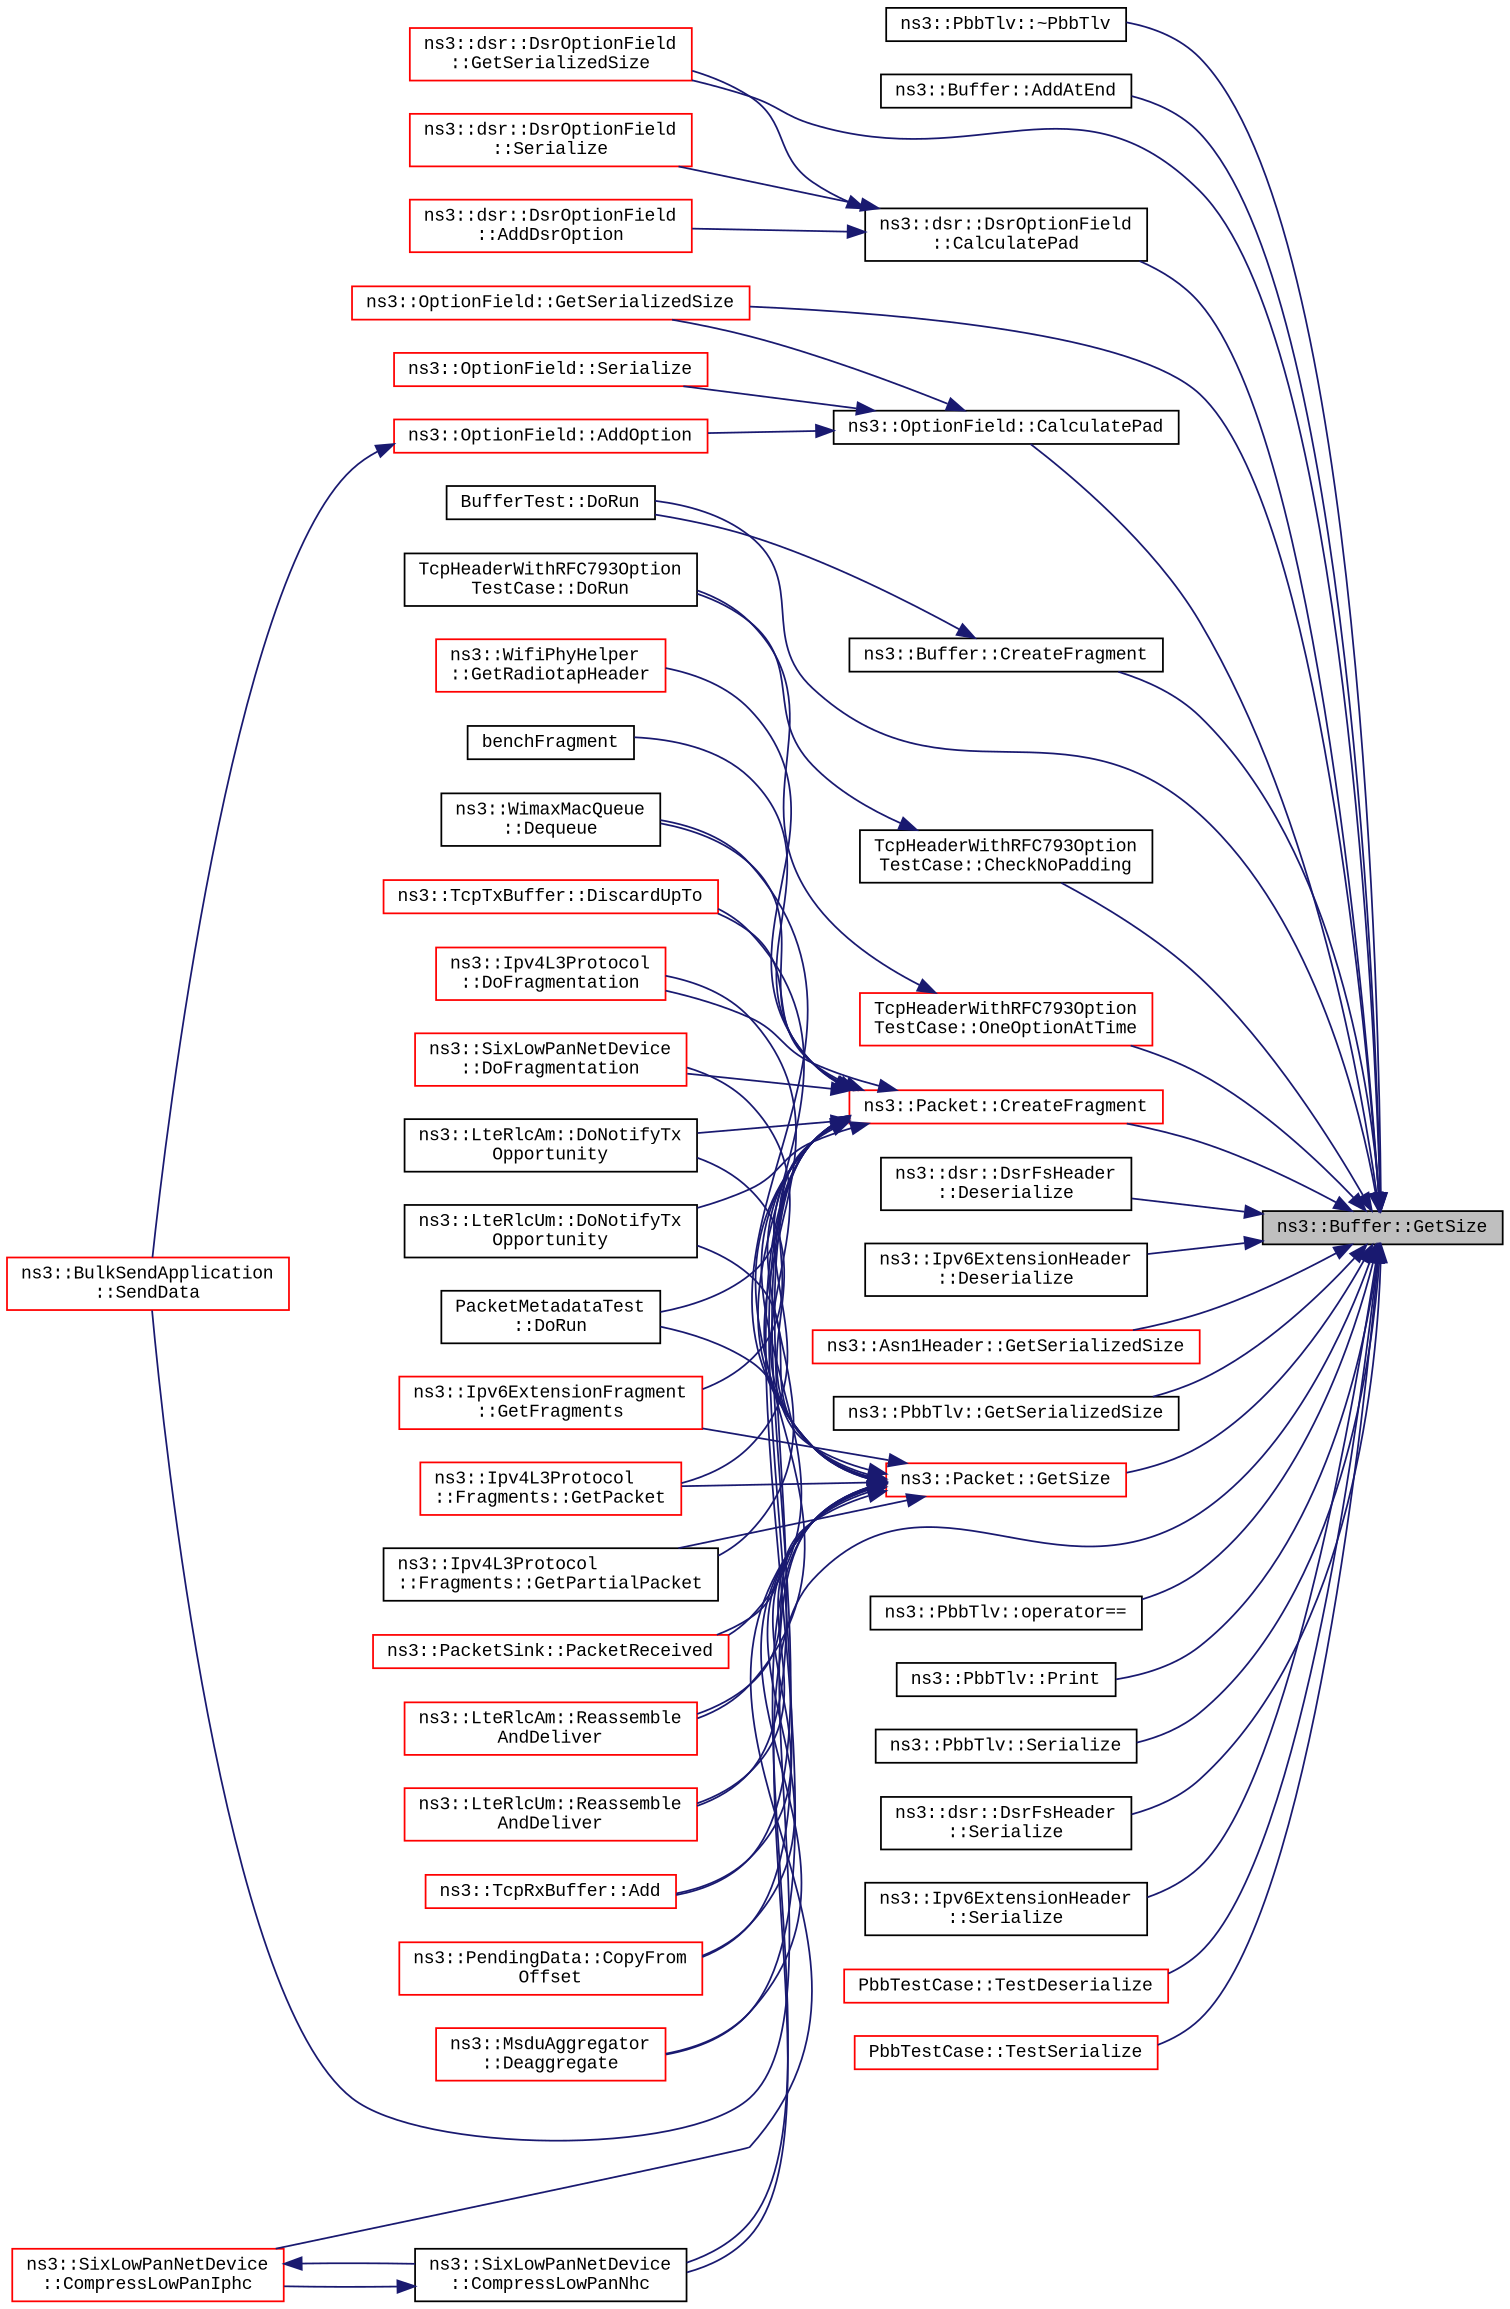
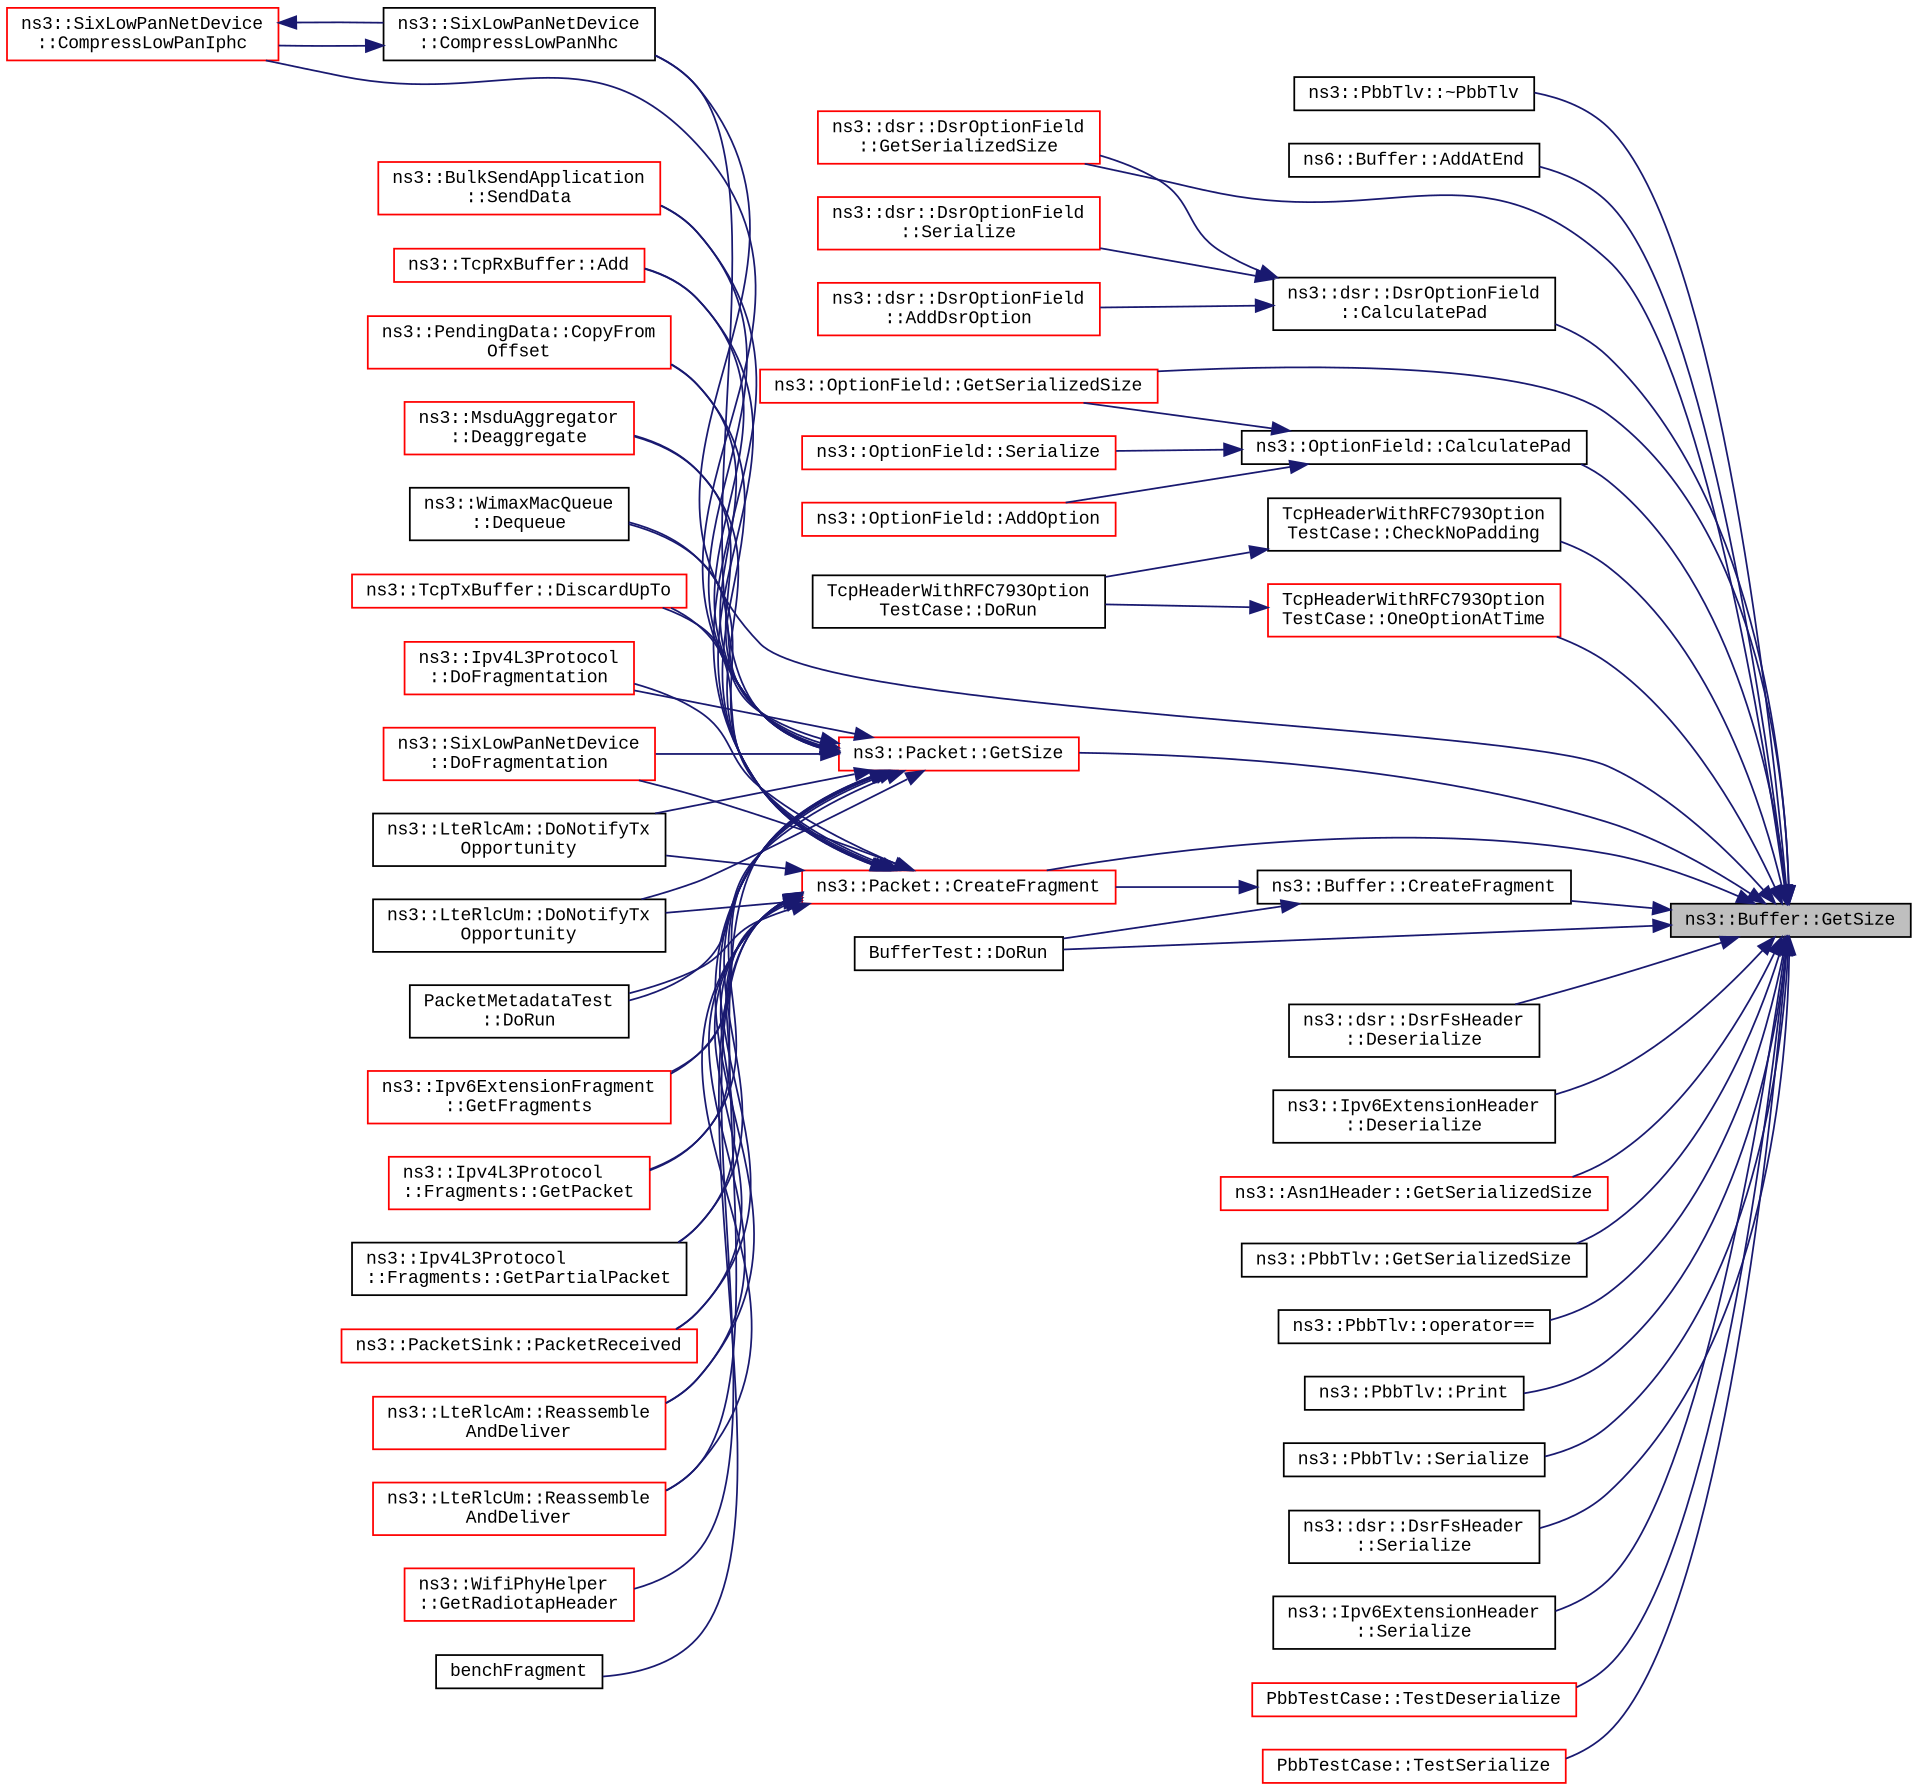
(1006, 91) -> (1414, 160)
(217, 836) -> (755, 383)
none -> (1177, 887)
